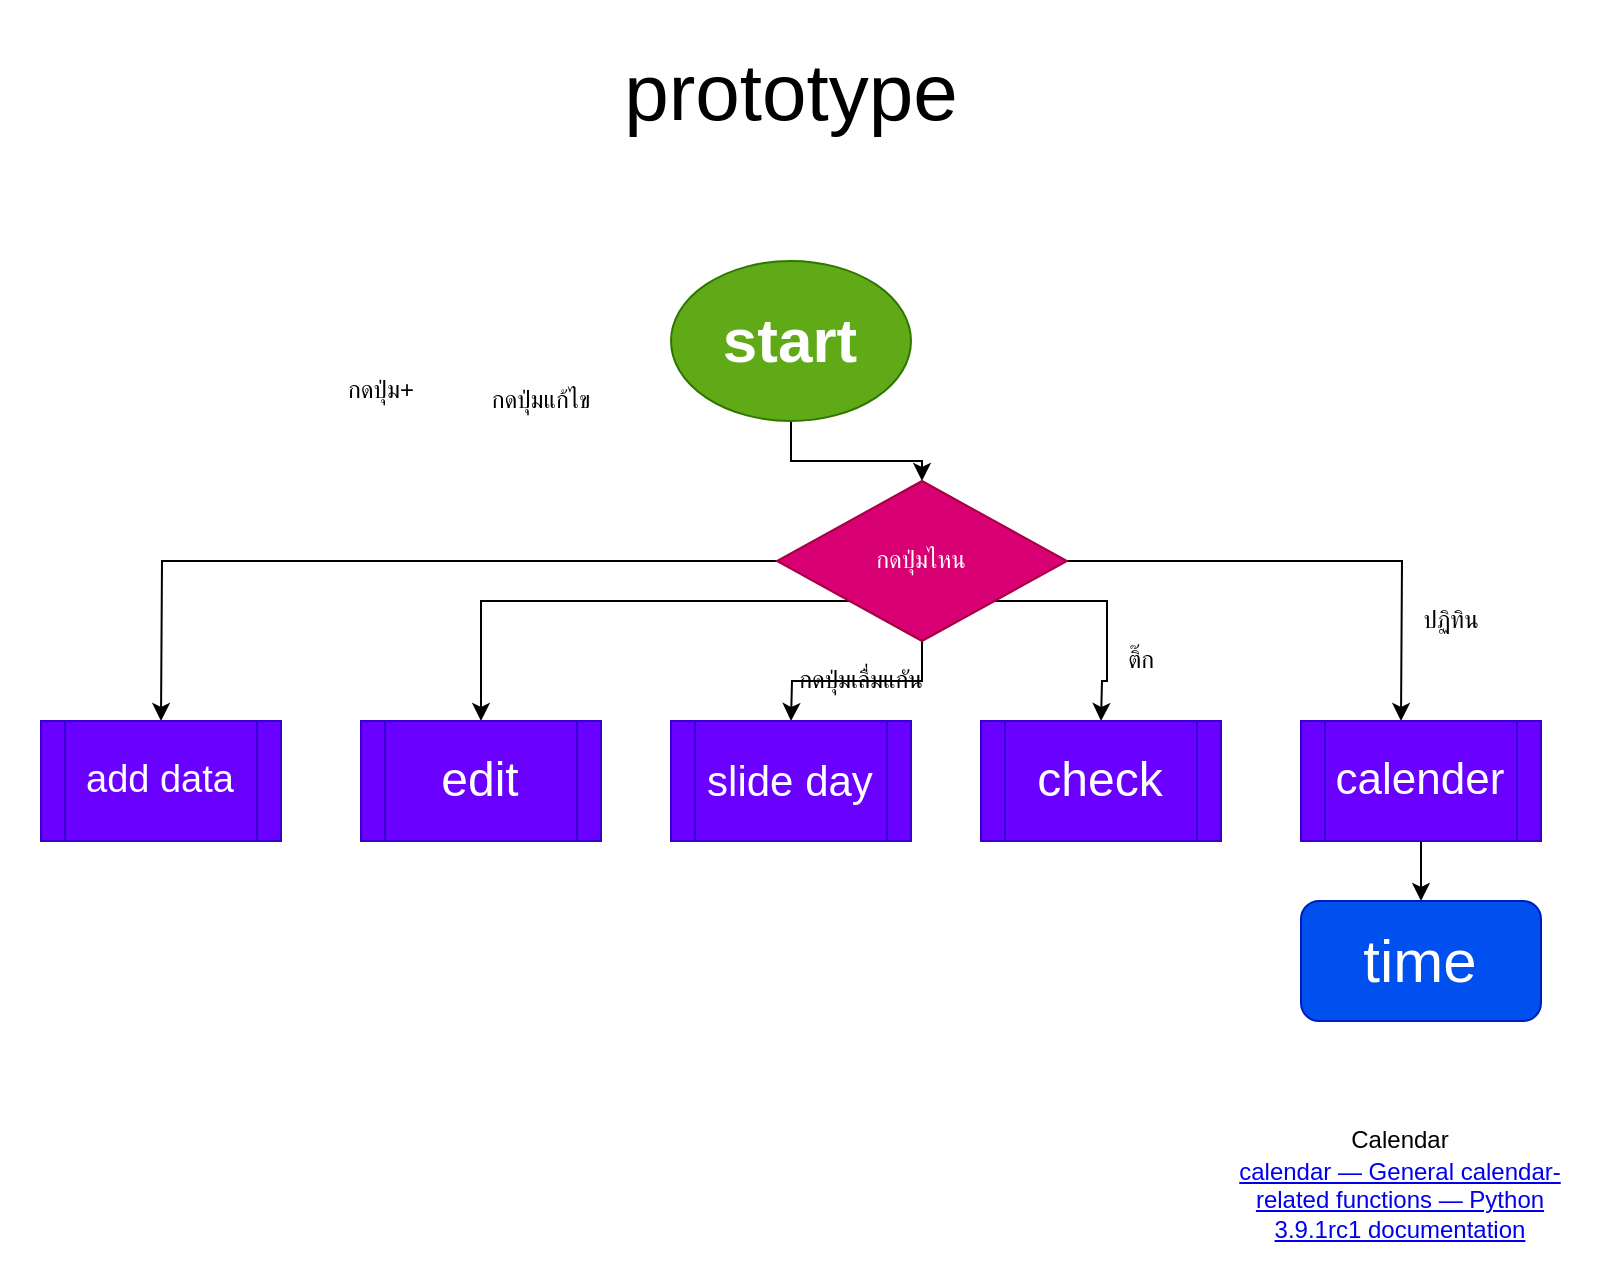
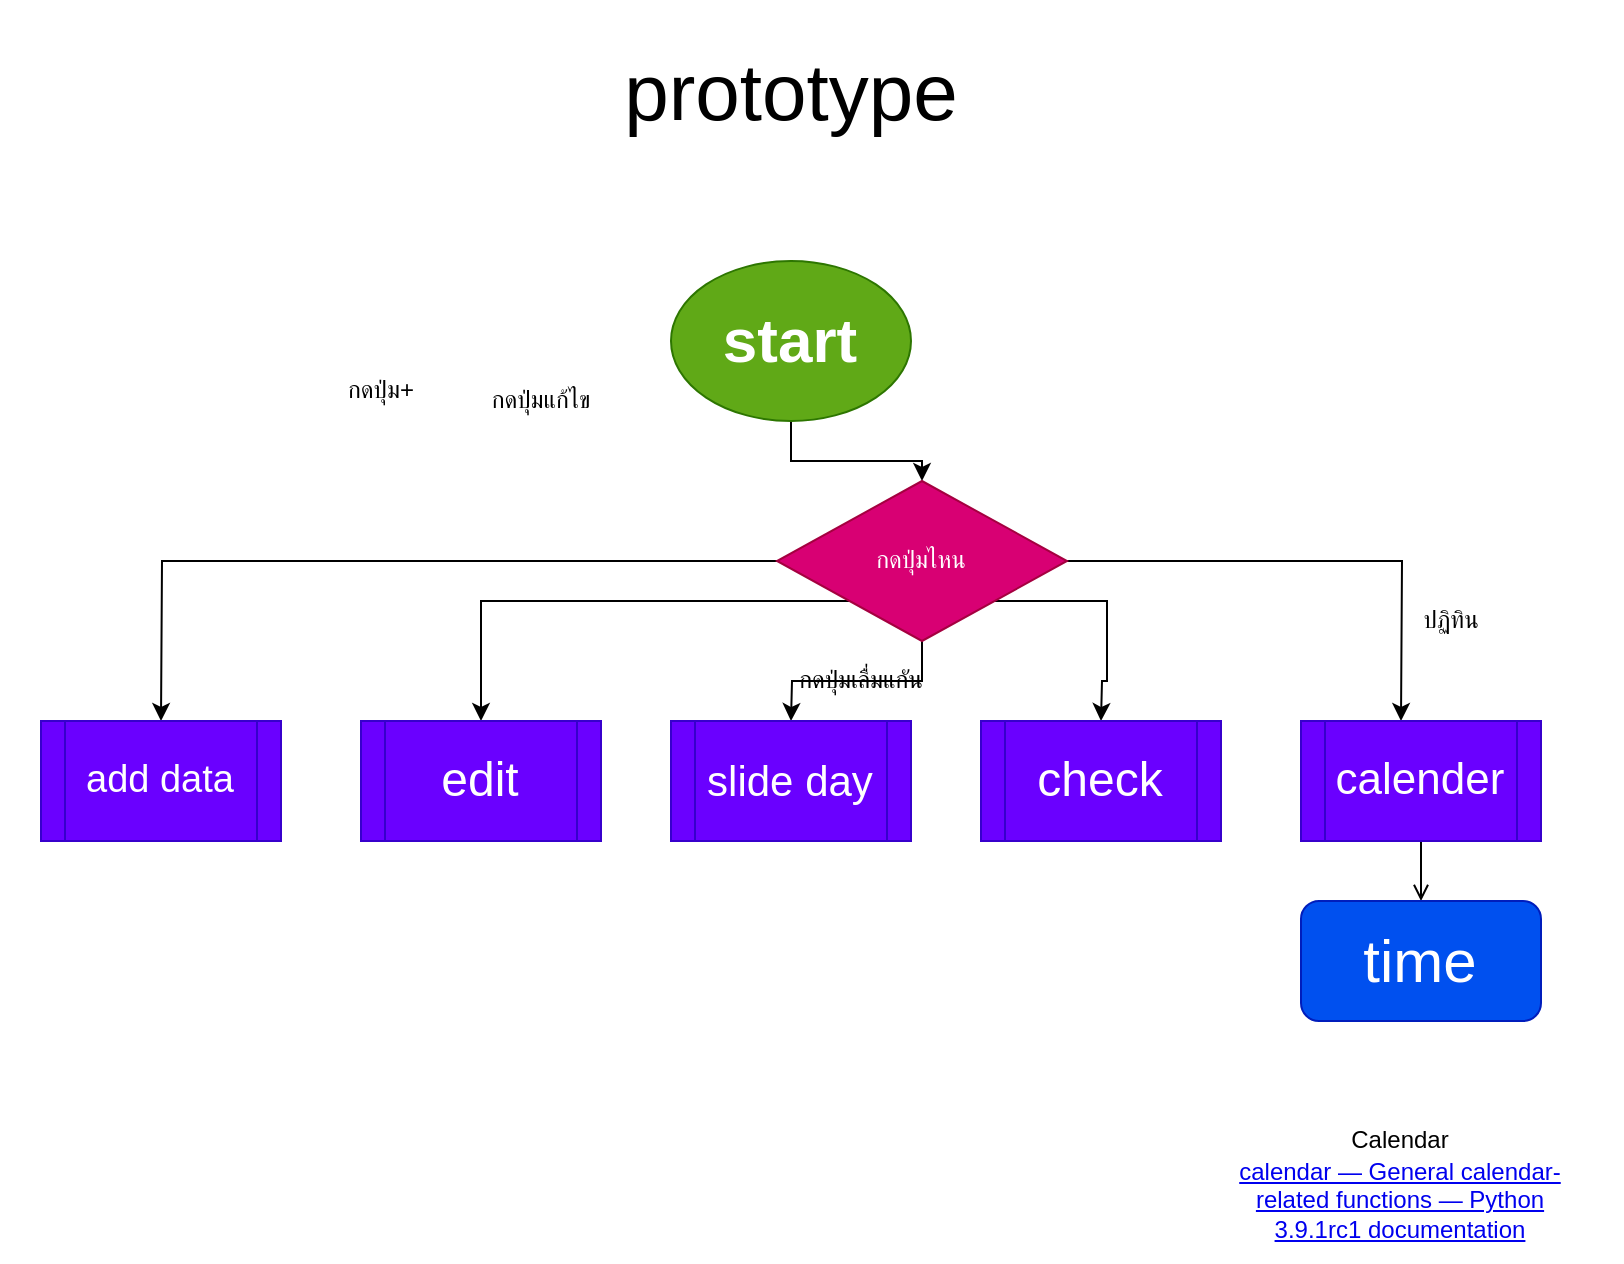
(1141, 661) -> none
(1421, 886) -> (1421, 889)
